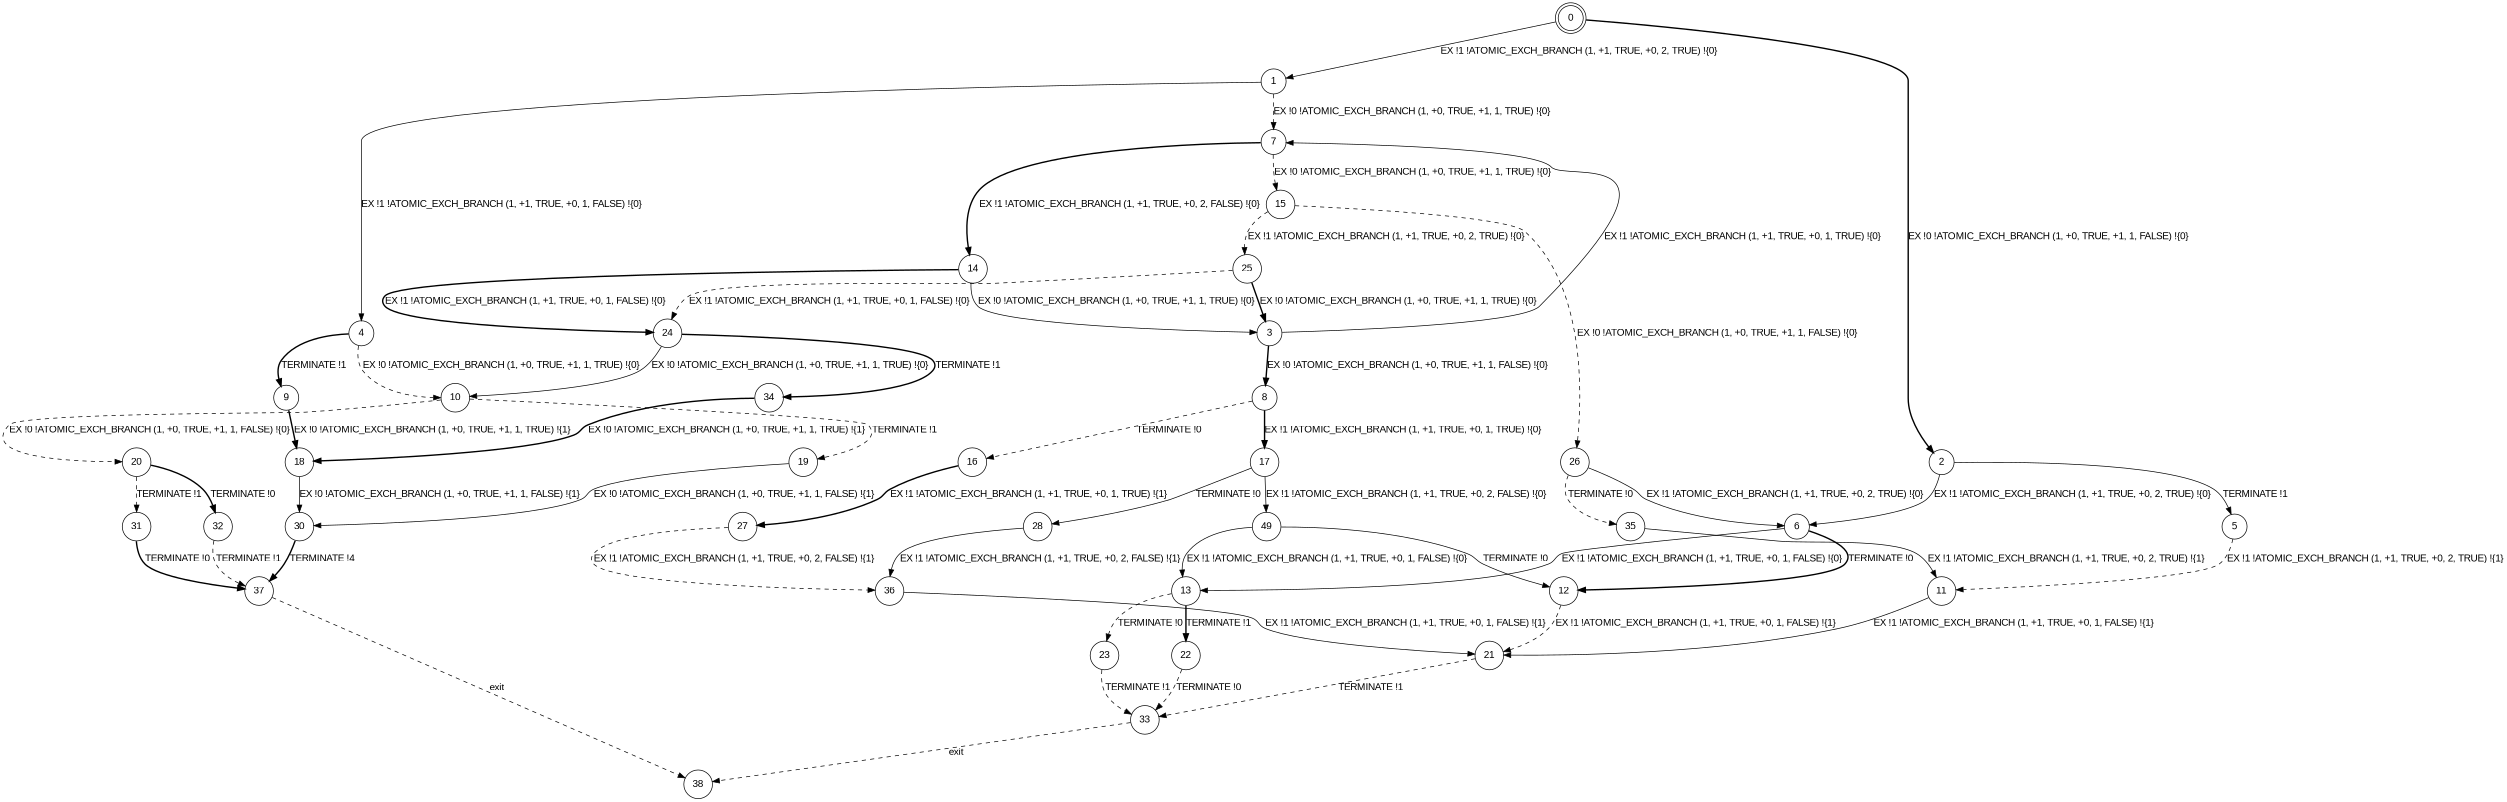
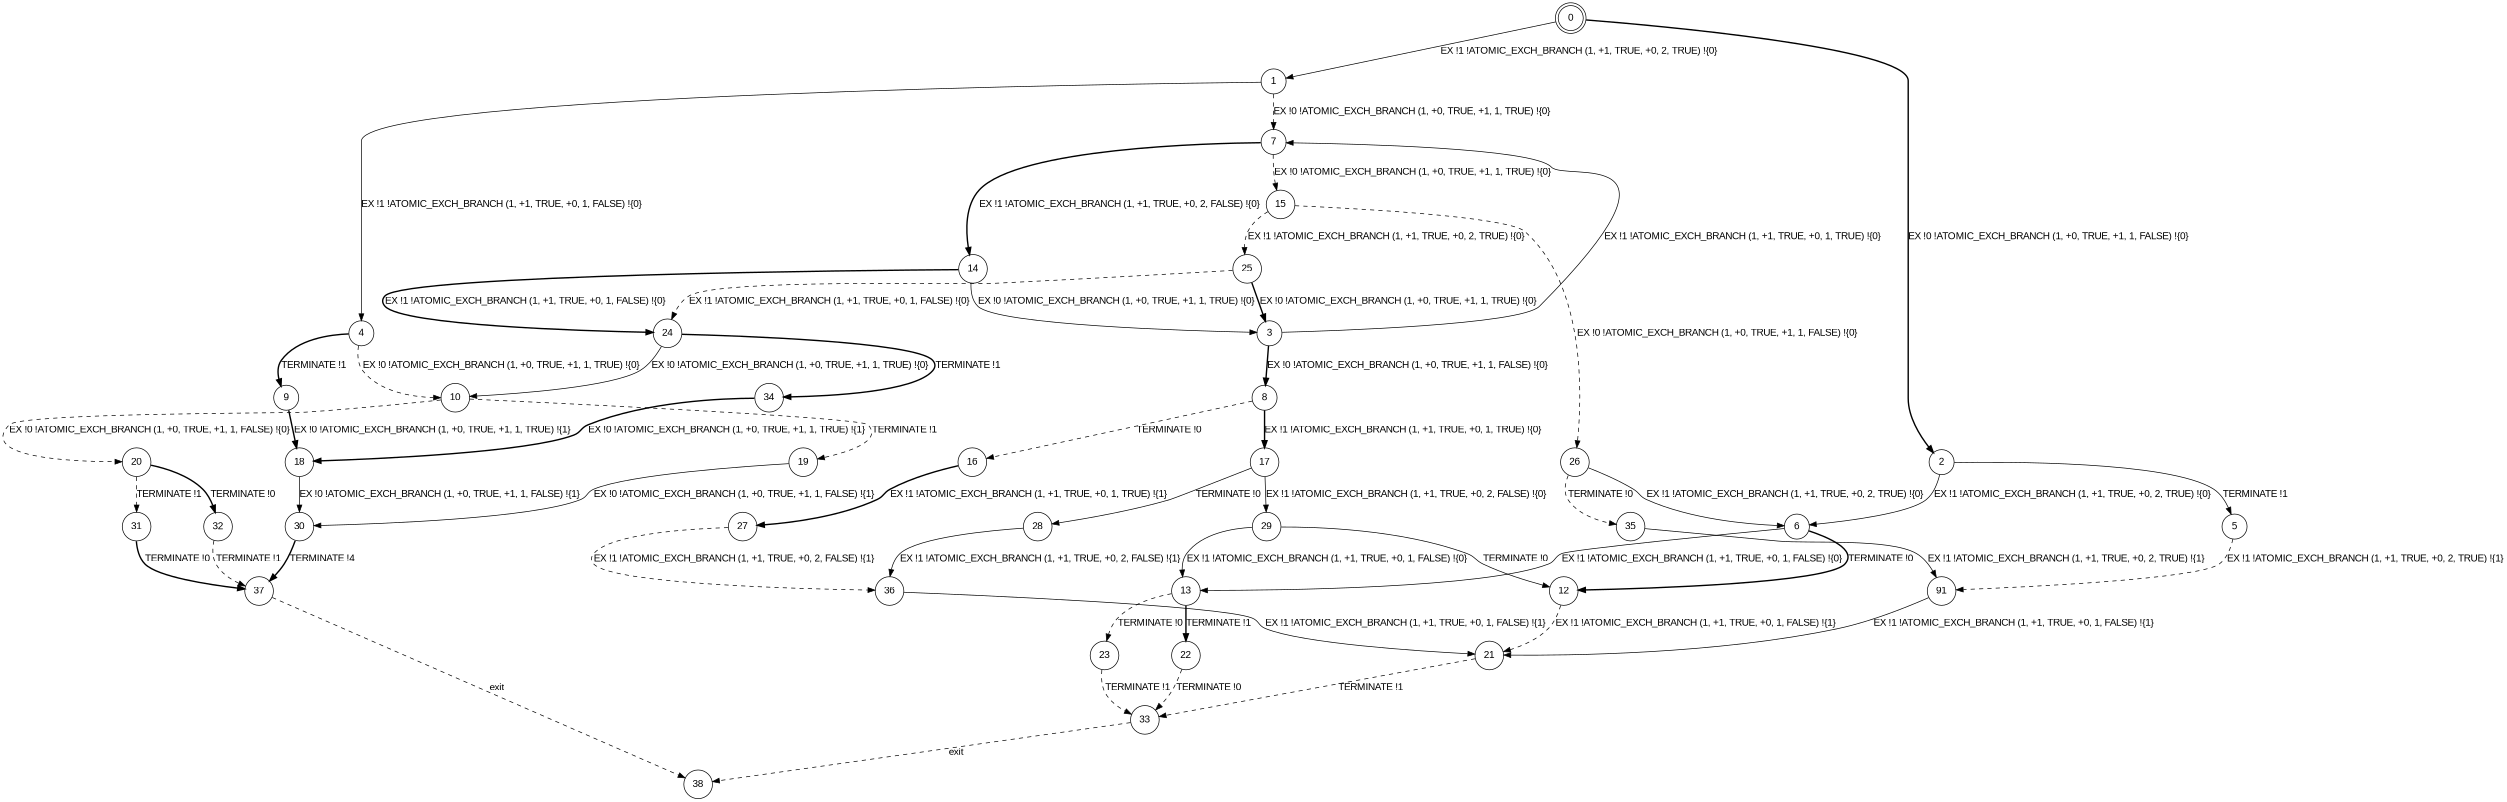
(1267, 527) -> (1267, 527)
(1942, 591) -> (1942, 591)
